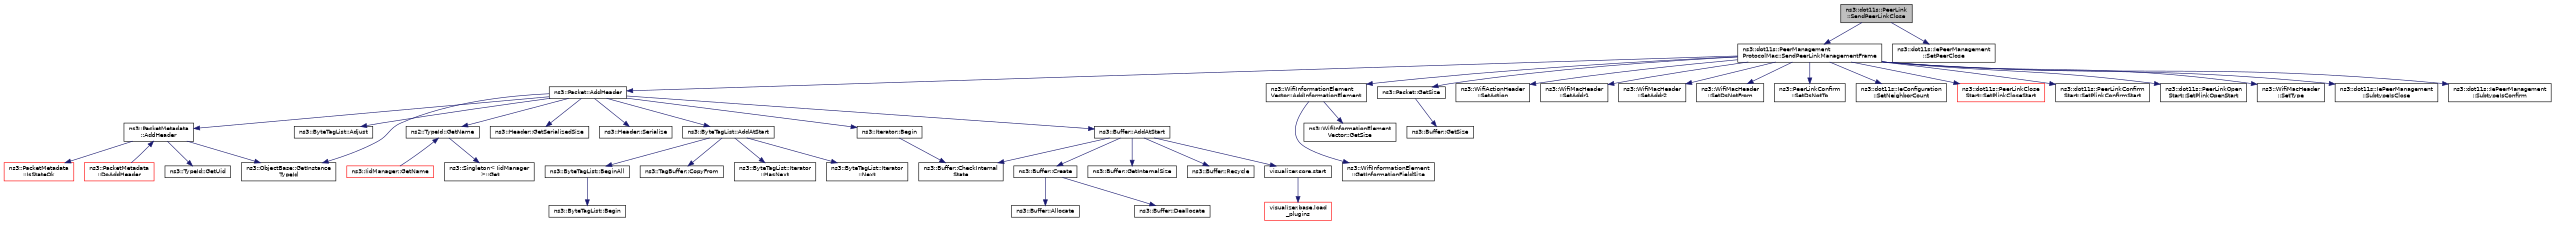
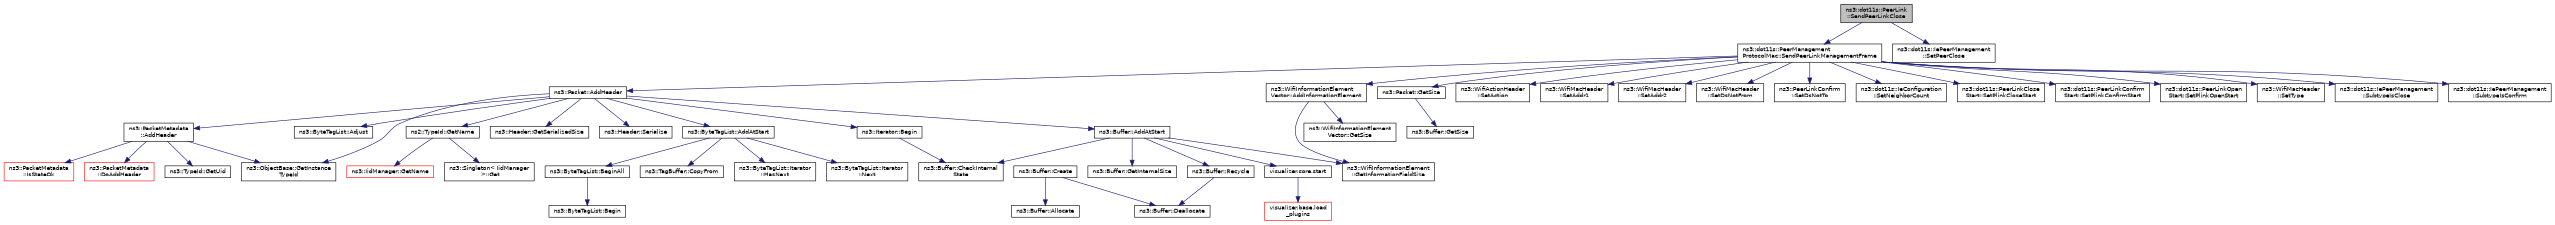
(2001, 93) -> (2001, 93)
(1092, 151) -> (1252, 150)
(141, 154) -> (137, 150)
(417, 154) -> (416, 150)
none -> (1199, 190)
